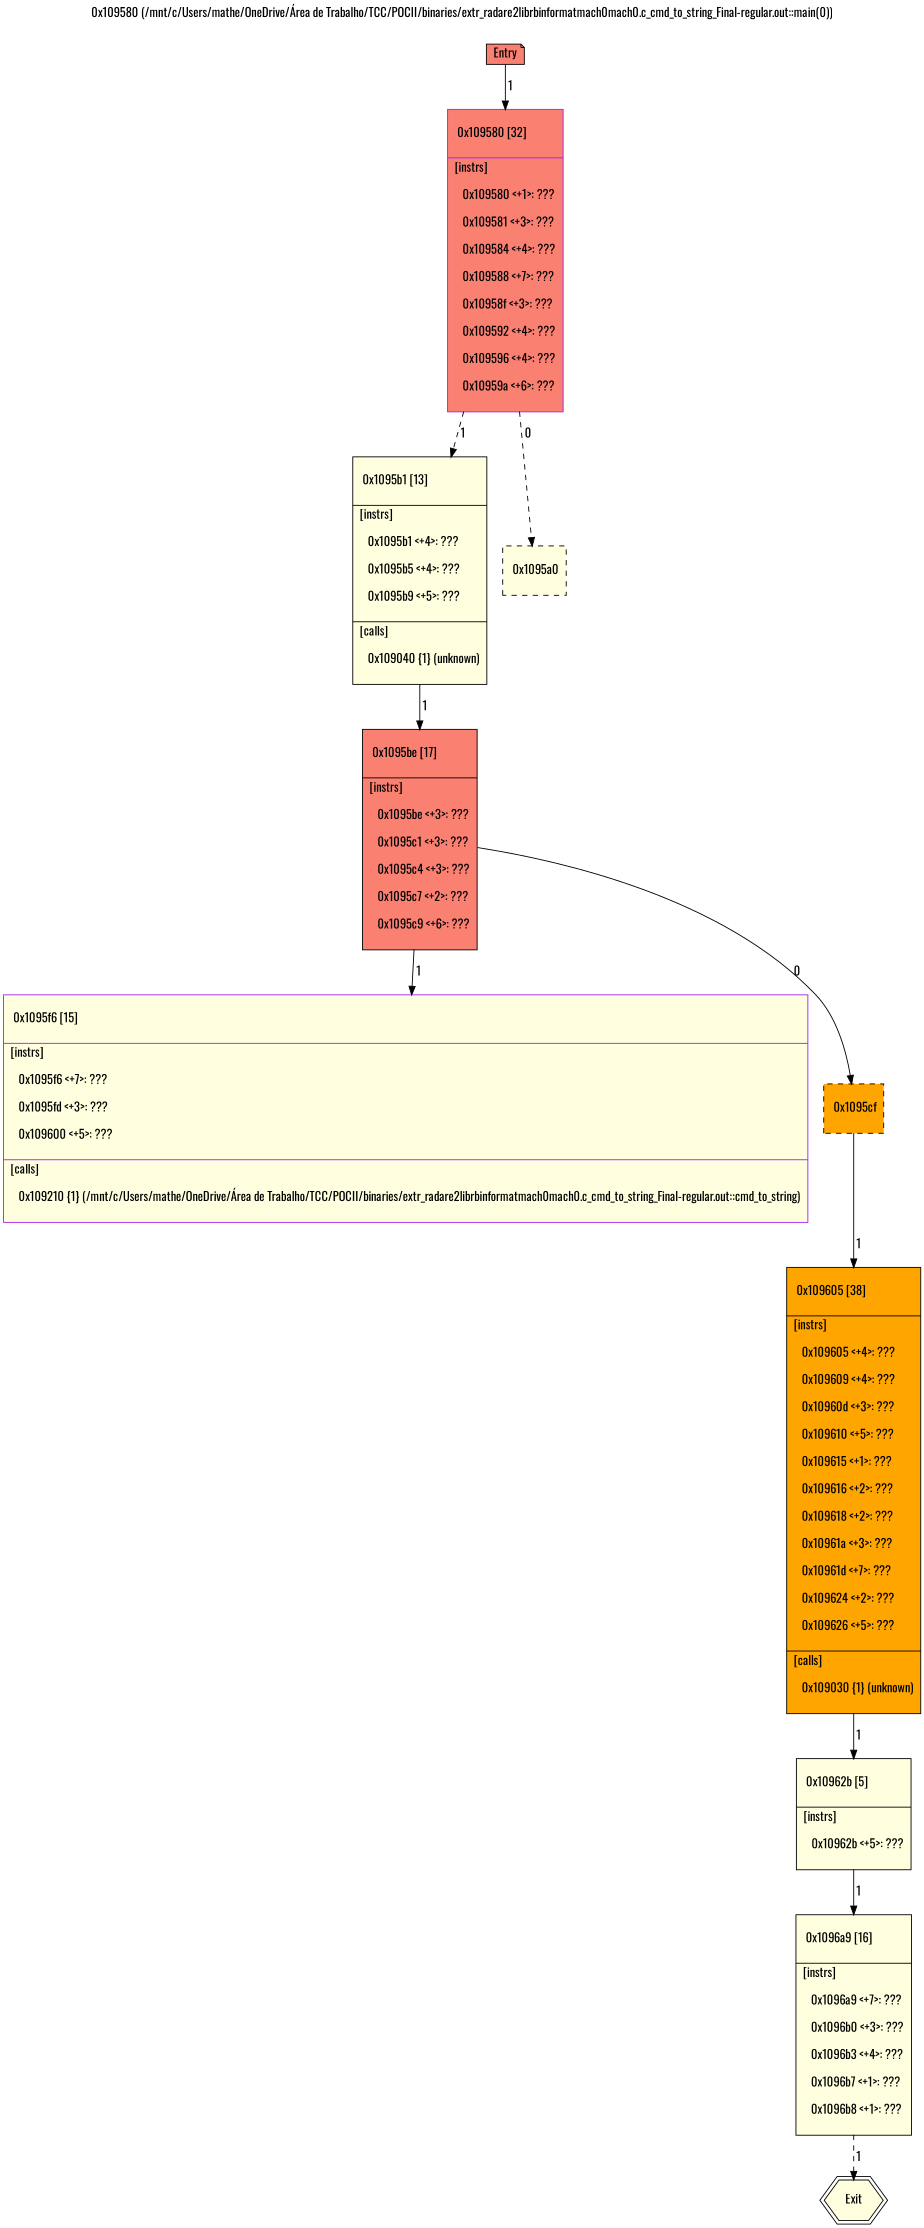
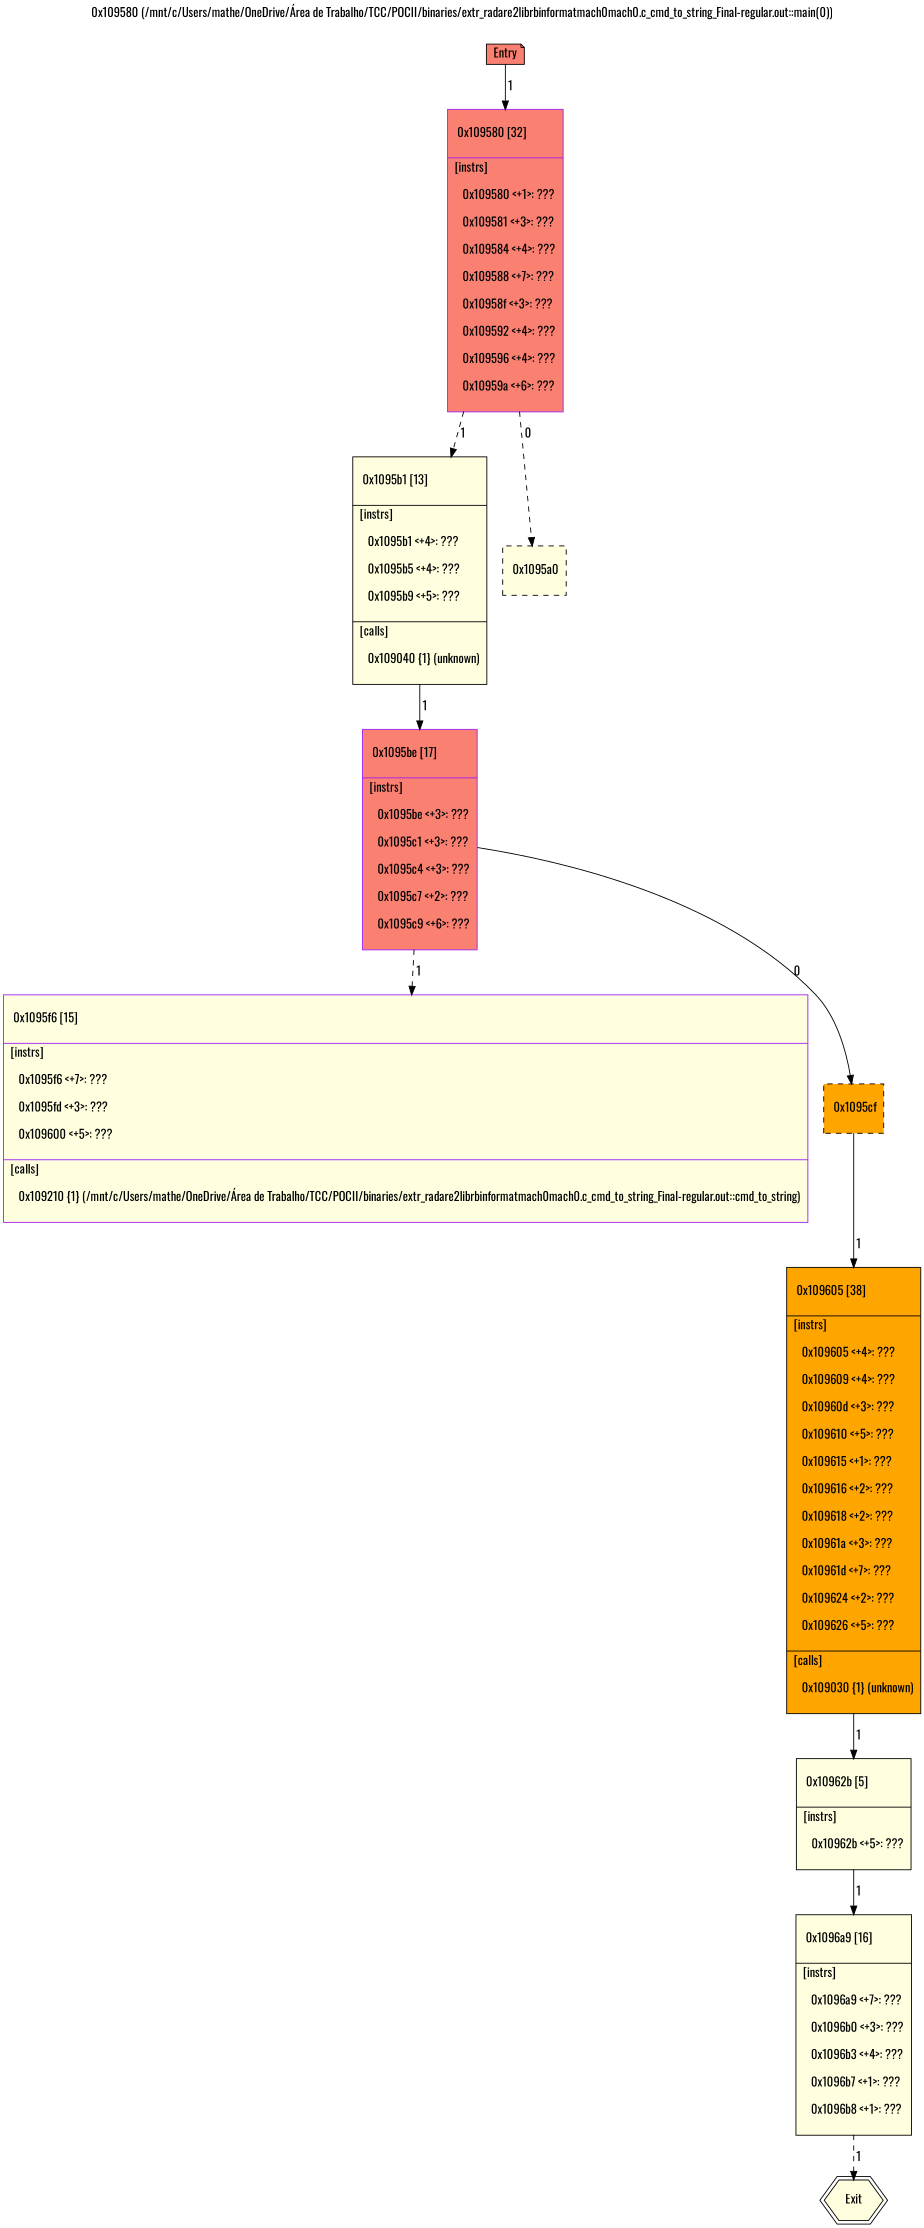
(420, 840) -> (420, 840)
(413, 968) -> (413, 968)
